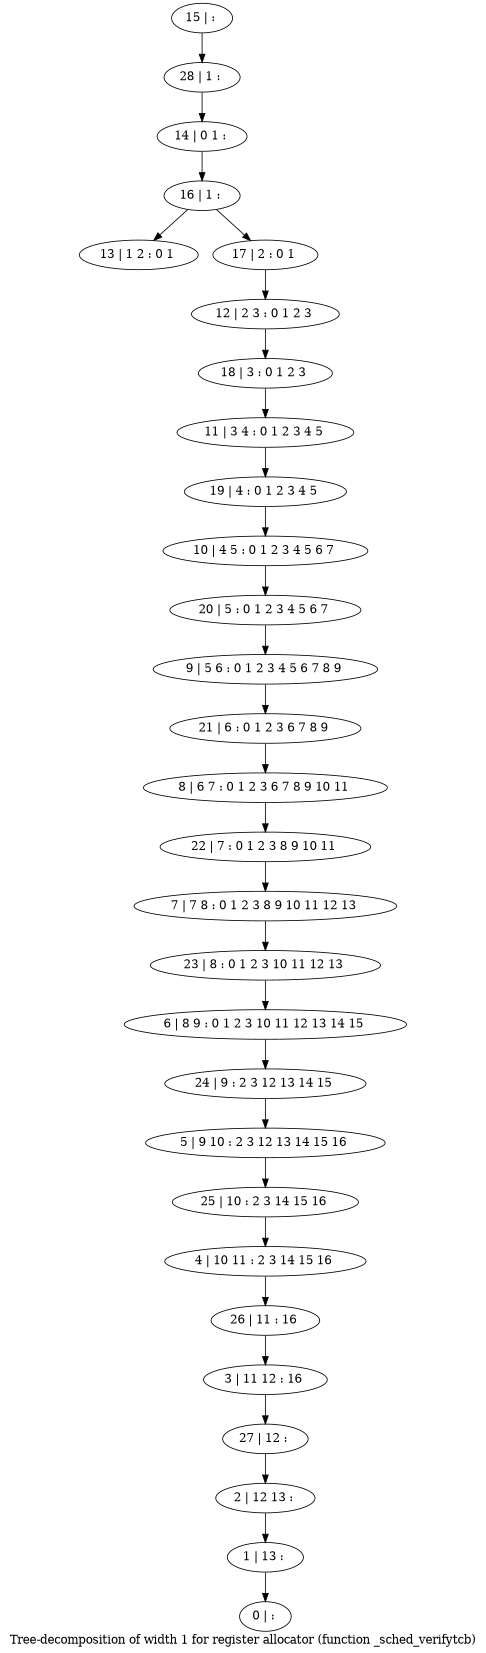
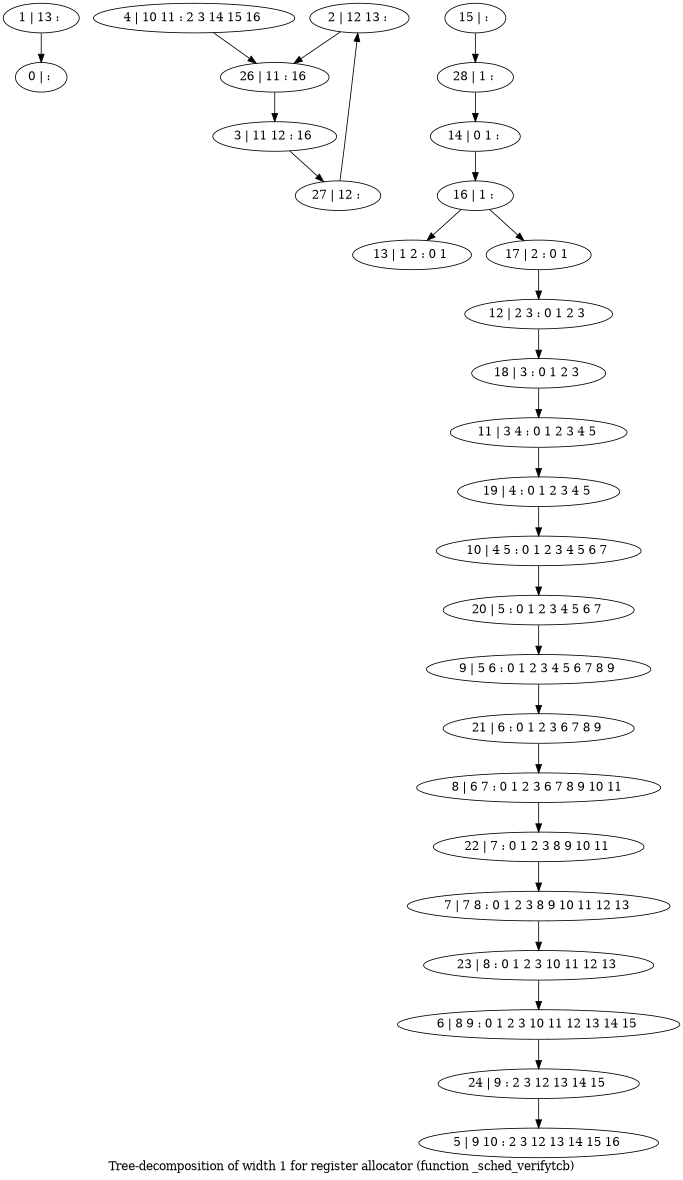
(265, 1202) -> none
(265, 1524) -> (321, 45)
